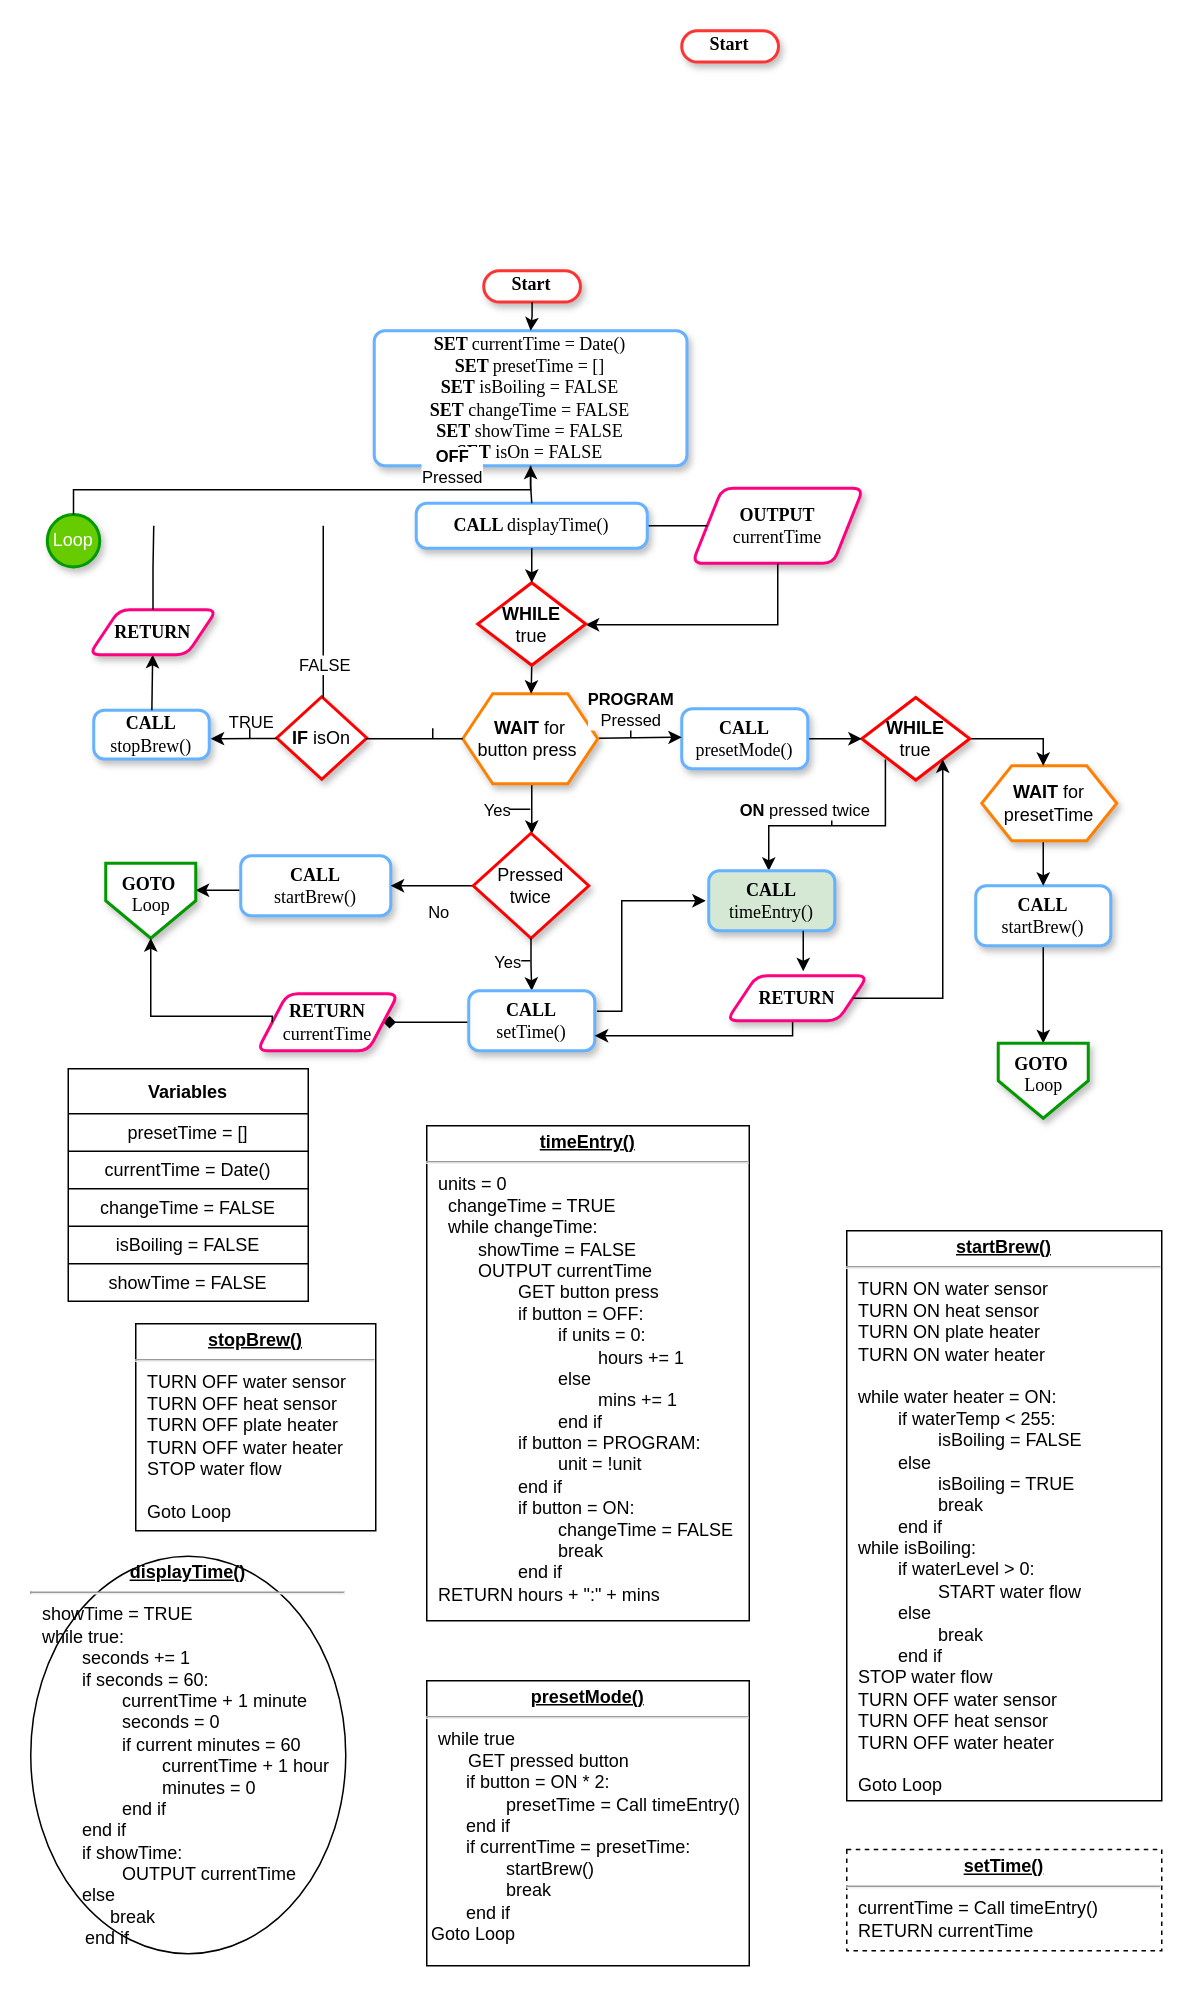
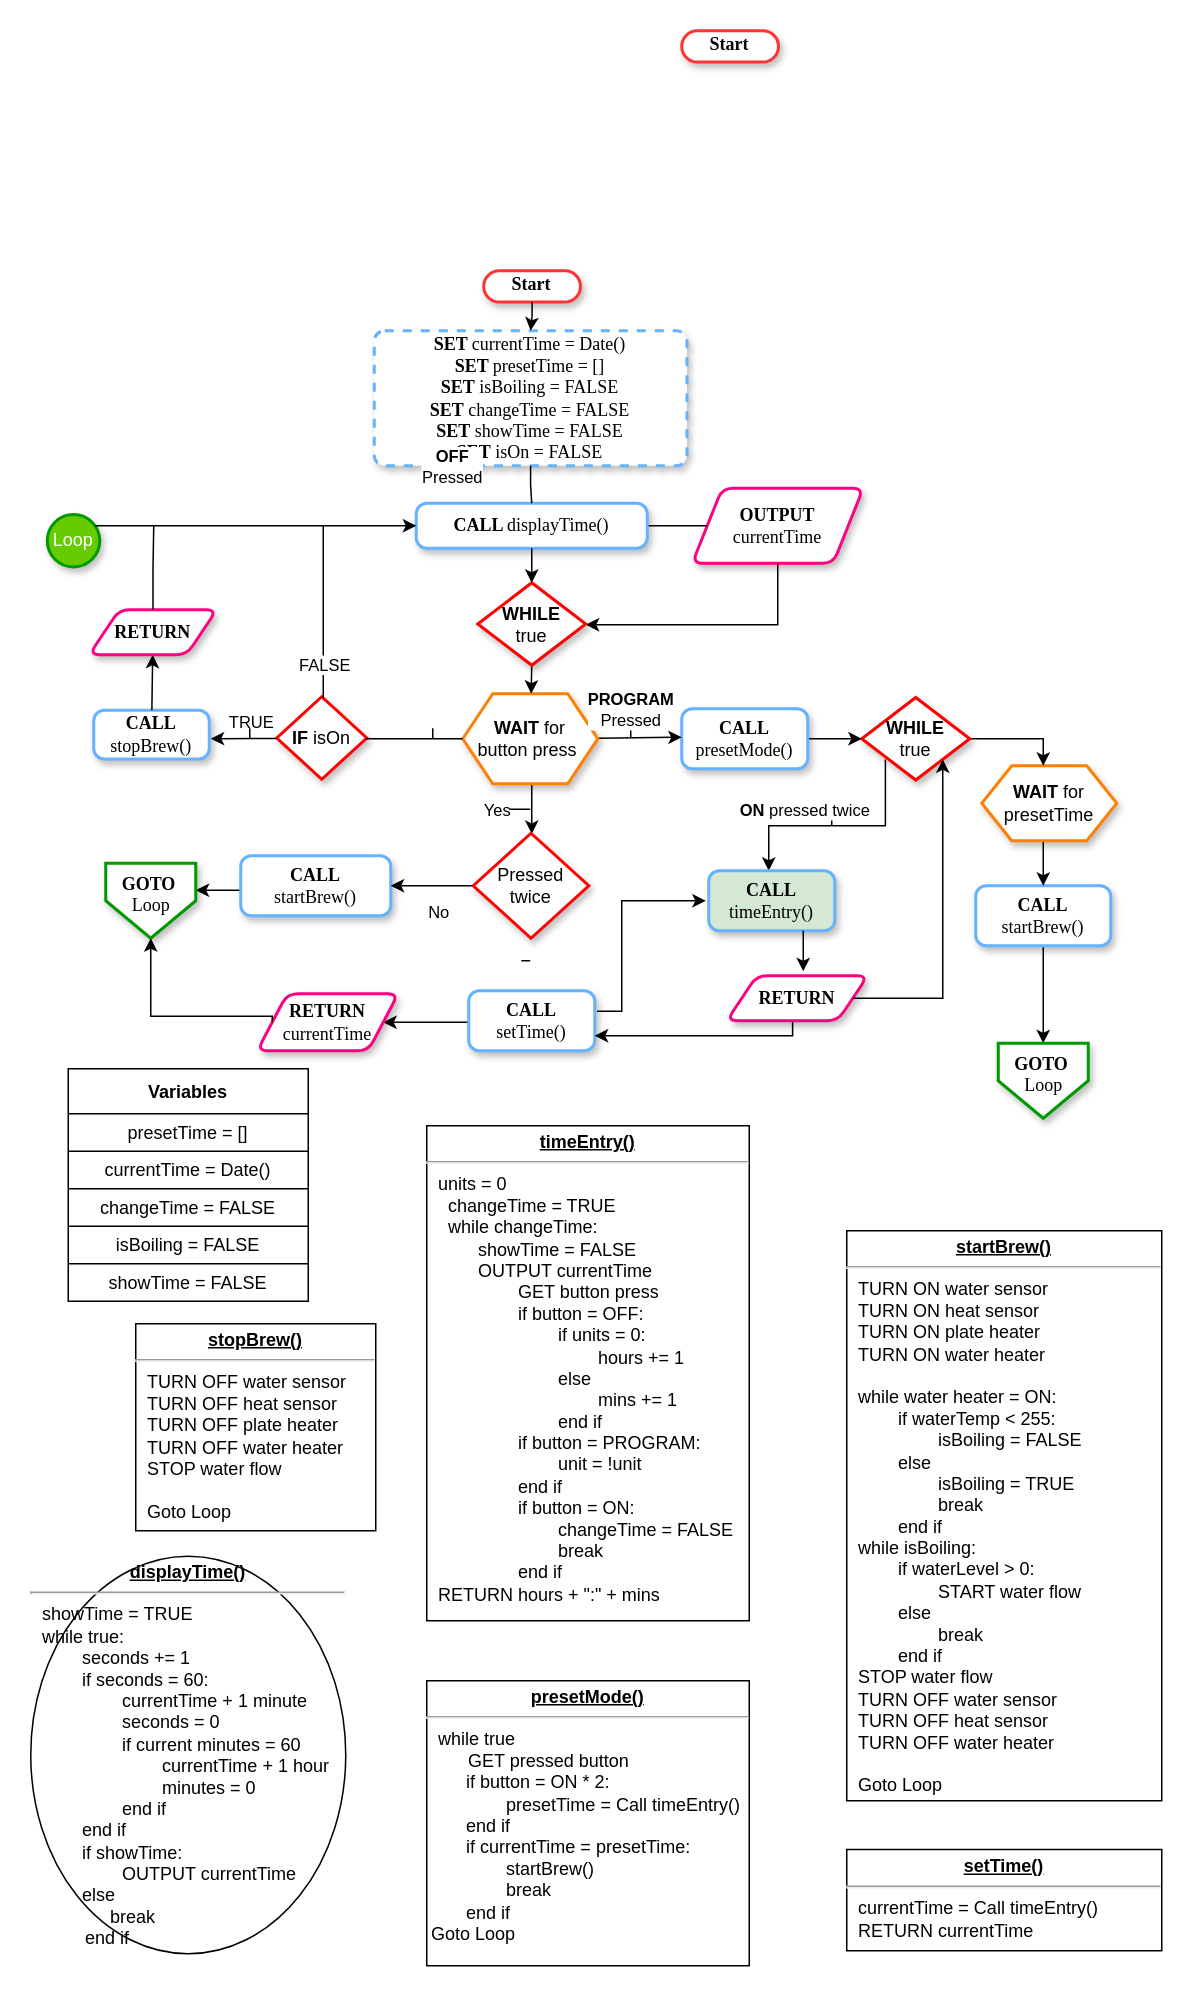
(531, 398) -> (531, 398)
(289, 490) -> (251, 526)
(531, 959) -> none
(396, 1022) -> (395, 1022)
(1004, 1900) -> (1004, 1900)
